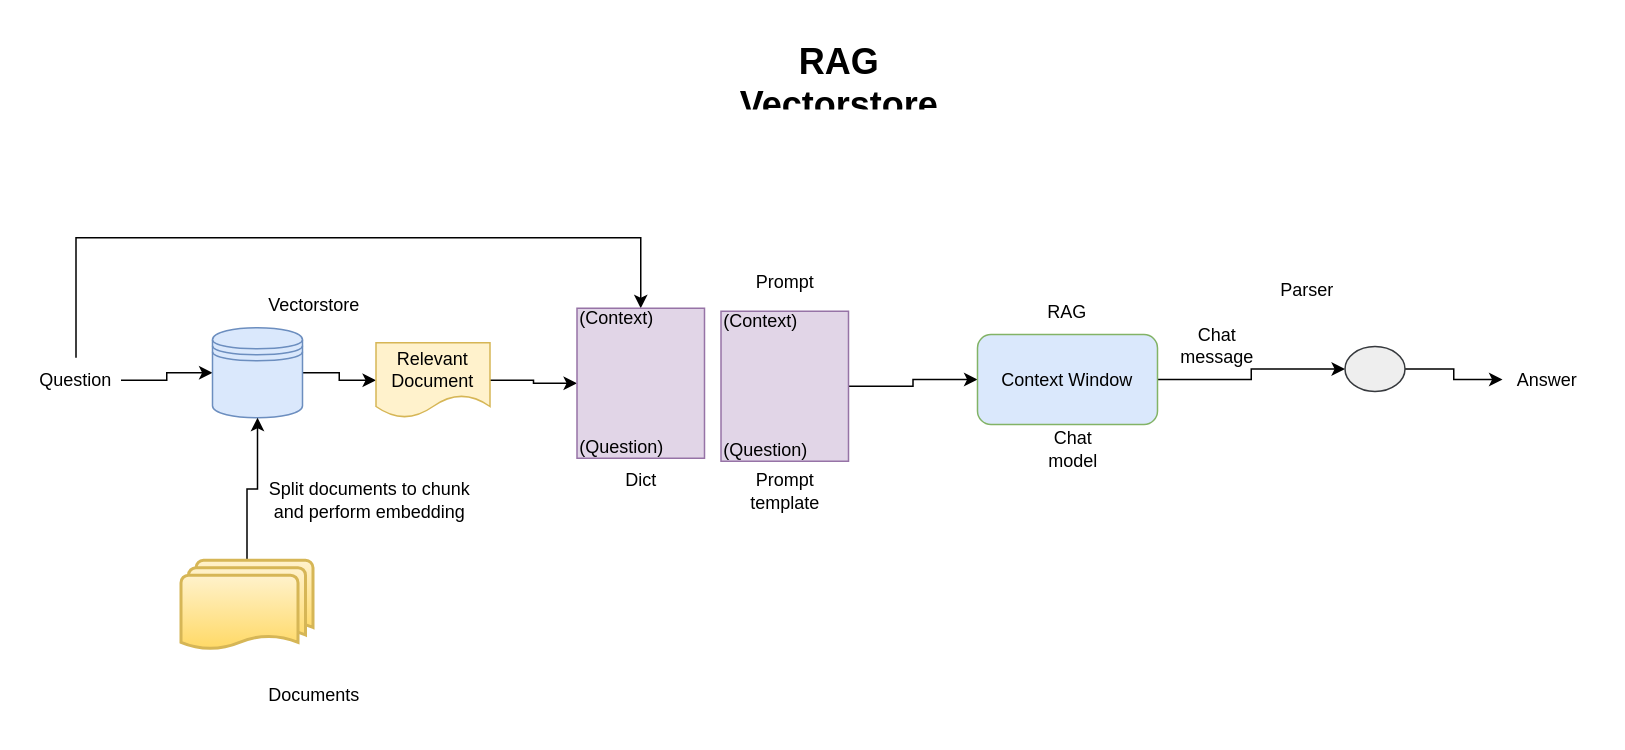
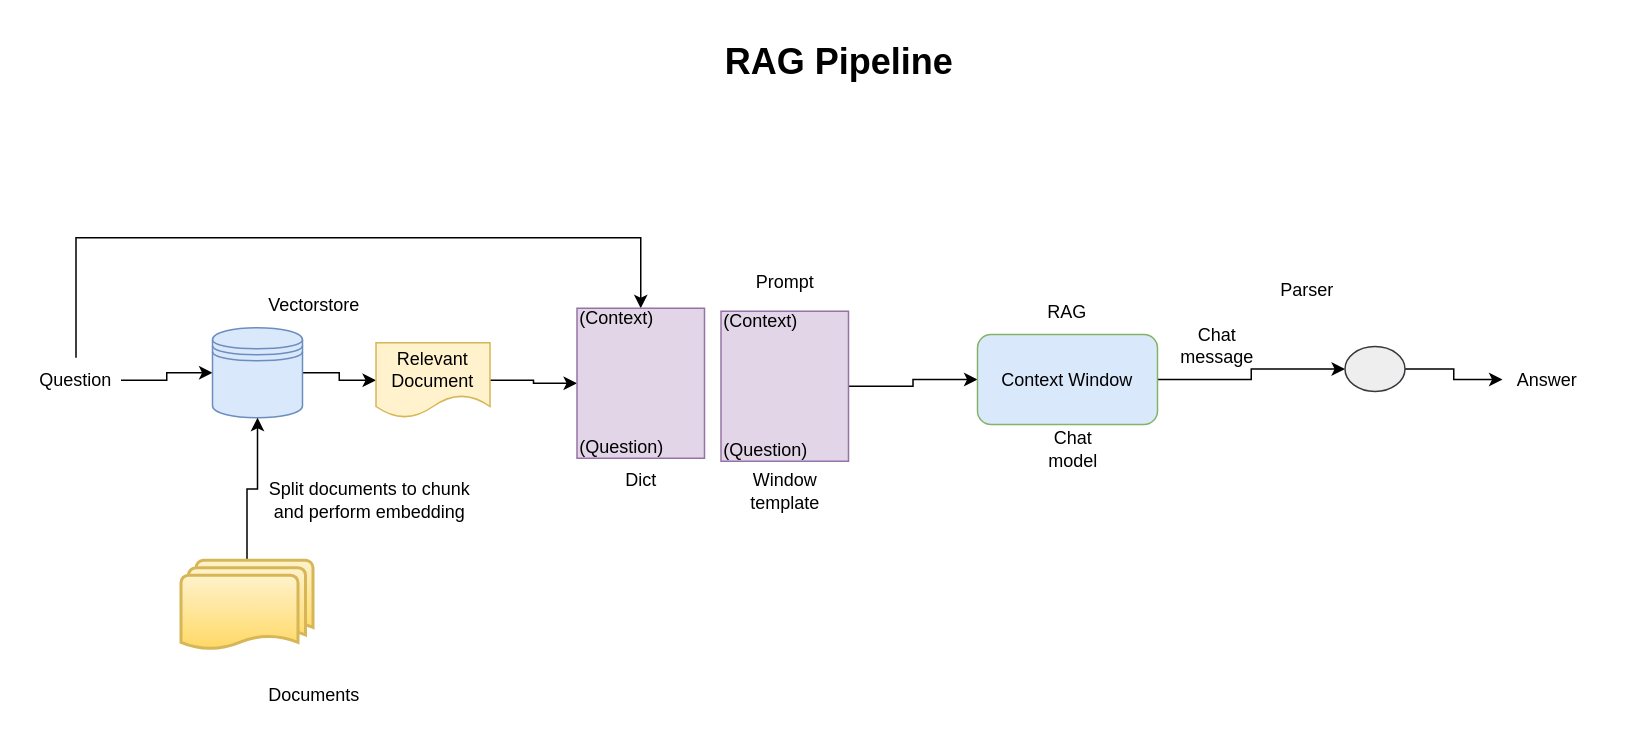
(839, 52) -> (839, 52)
(785, 491) -> (785, 491)
